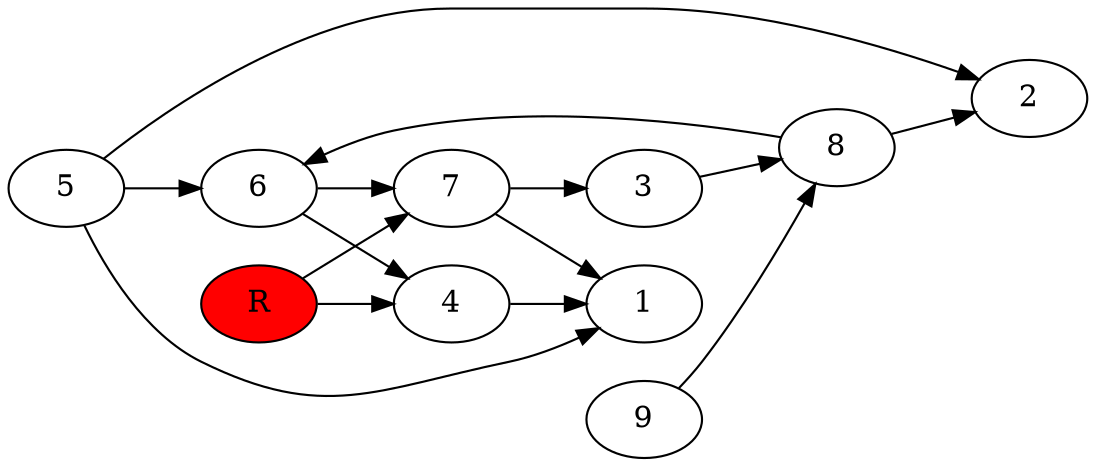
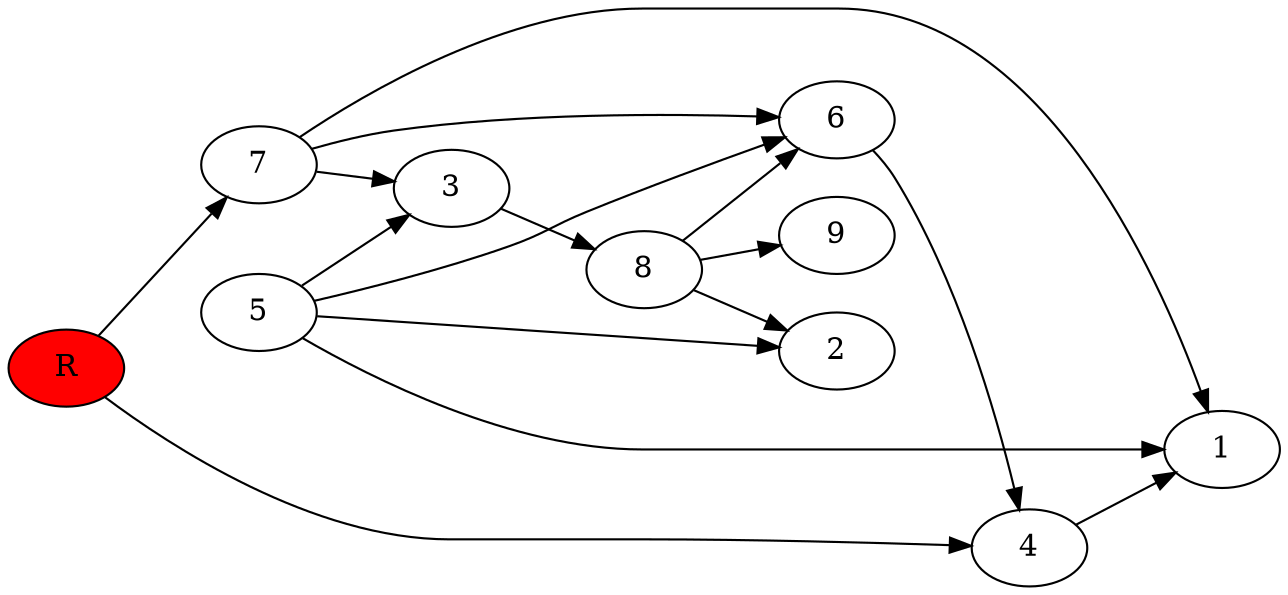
(345, 188) -> (533, 118)
none -> (347, 256)
(747, 299) -> (730, 254)
